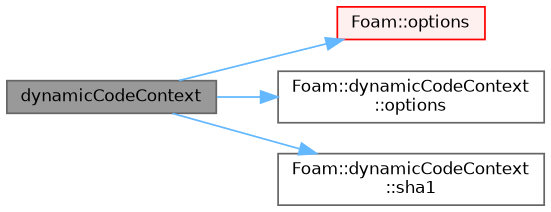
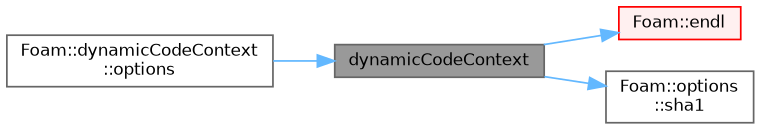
(411, 23) -> (680, 23)
(239, 97) -> (295, 61)
(411, 179) -> (680, 97)
